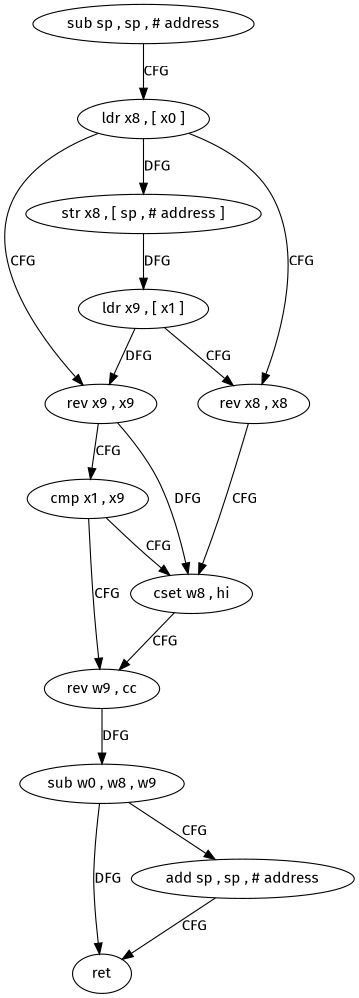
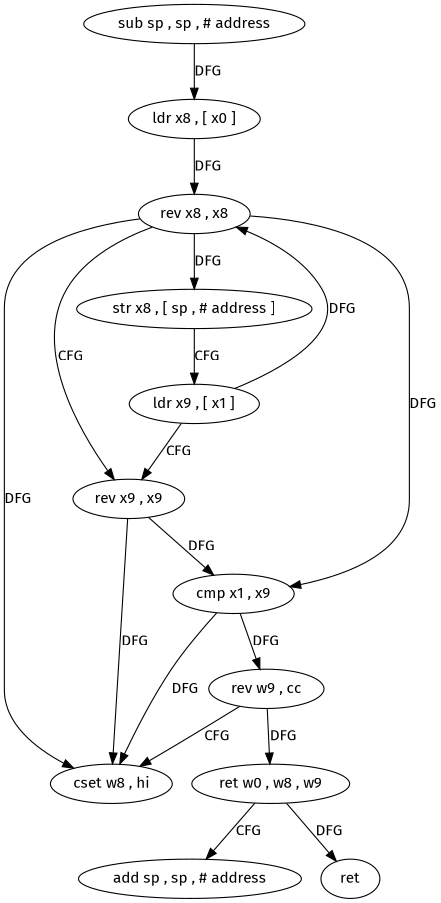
(157, 72) -> (208, 72)
(143, 161) -> (194, 256)
(5, 242) -> (55, 331)
(157, 261) -> (207, 356)
(302, 261) -> (208, 166)
(139, 356) -> (179, 451)
(219, 356) -> (342, 309)
none -> (409, 378)
(109, 451) -> (201, 546)
(245, 499) -> (18, 499)
(159, 546) -> (185, 689)
(107, 594) -> (266, 641)
(151, 637) -> (195, 734)
(102, 784) -> (271, 784)
(173, 926) -> none
